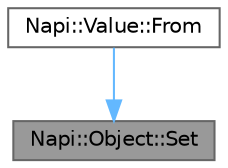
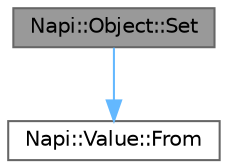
(114, 74) -> (114, 74)
